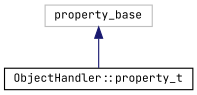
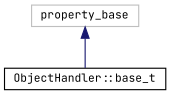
(99, 79) -> (85, 79)
